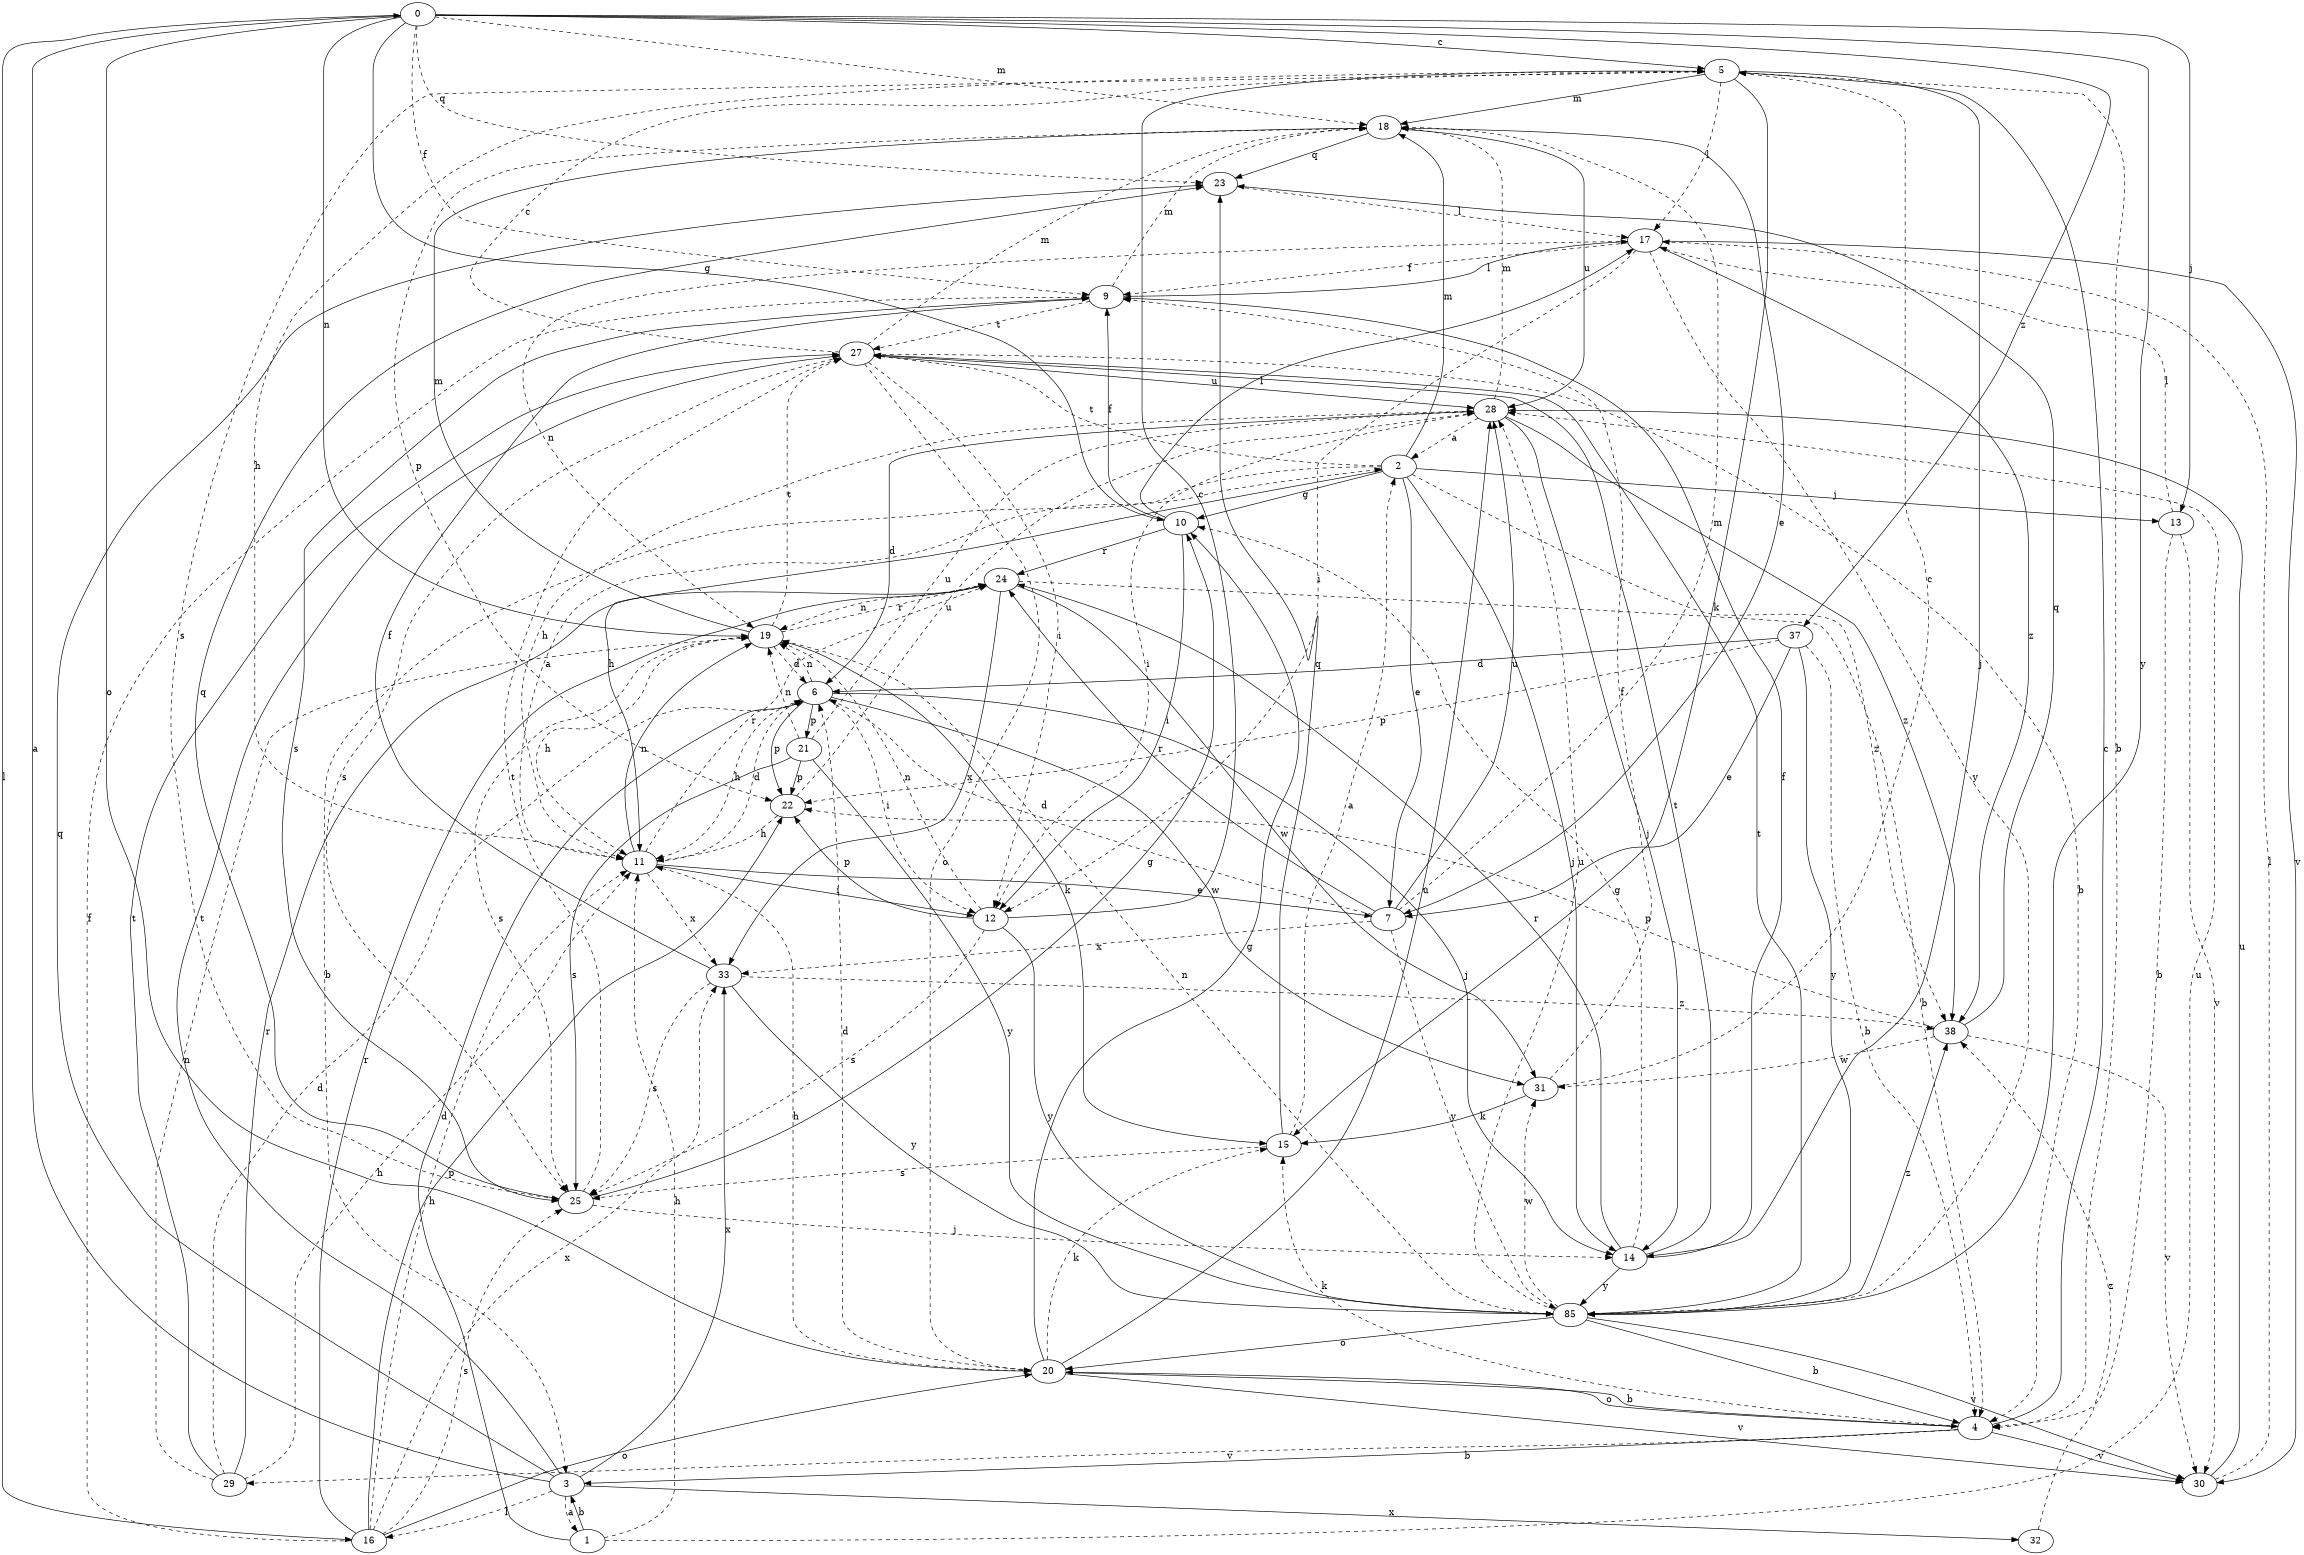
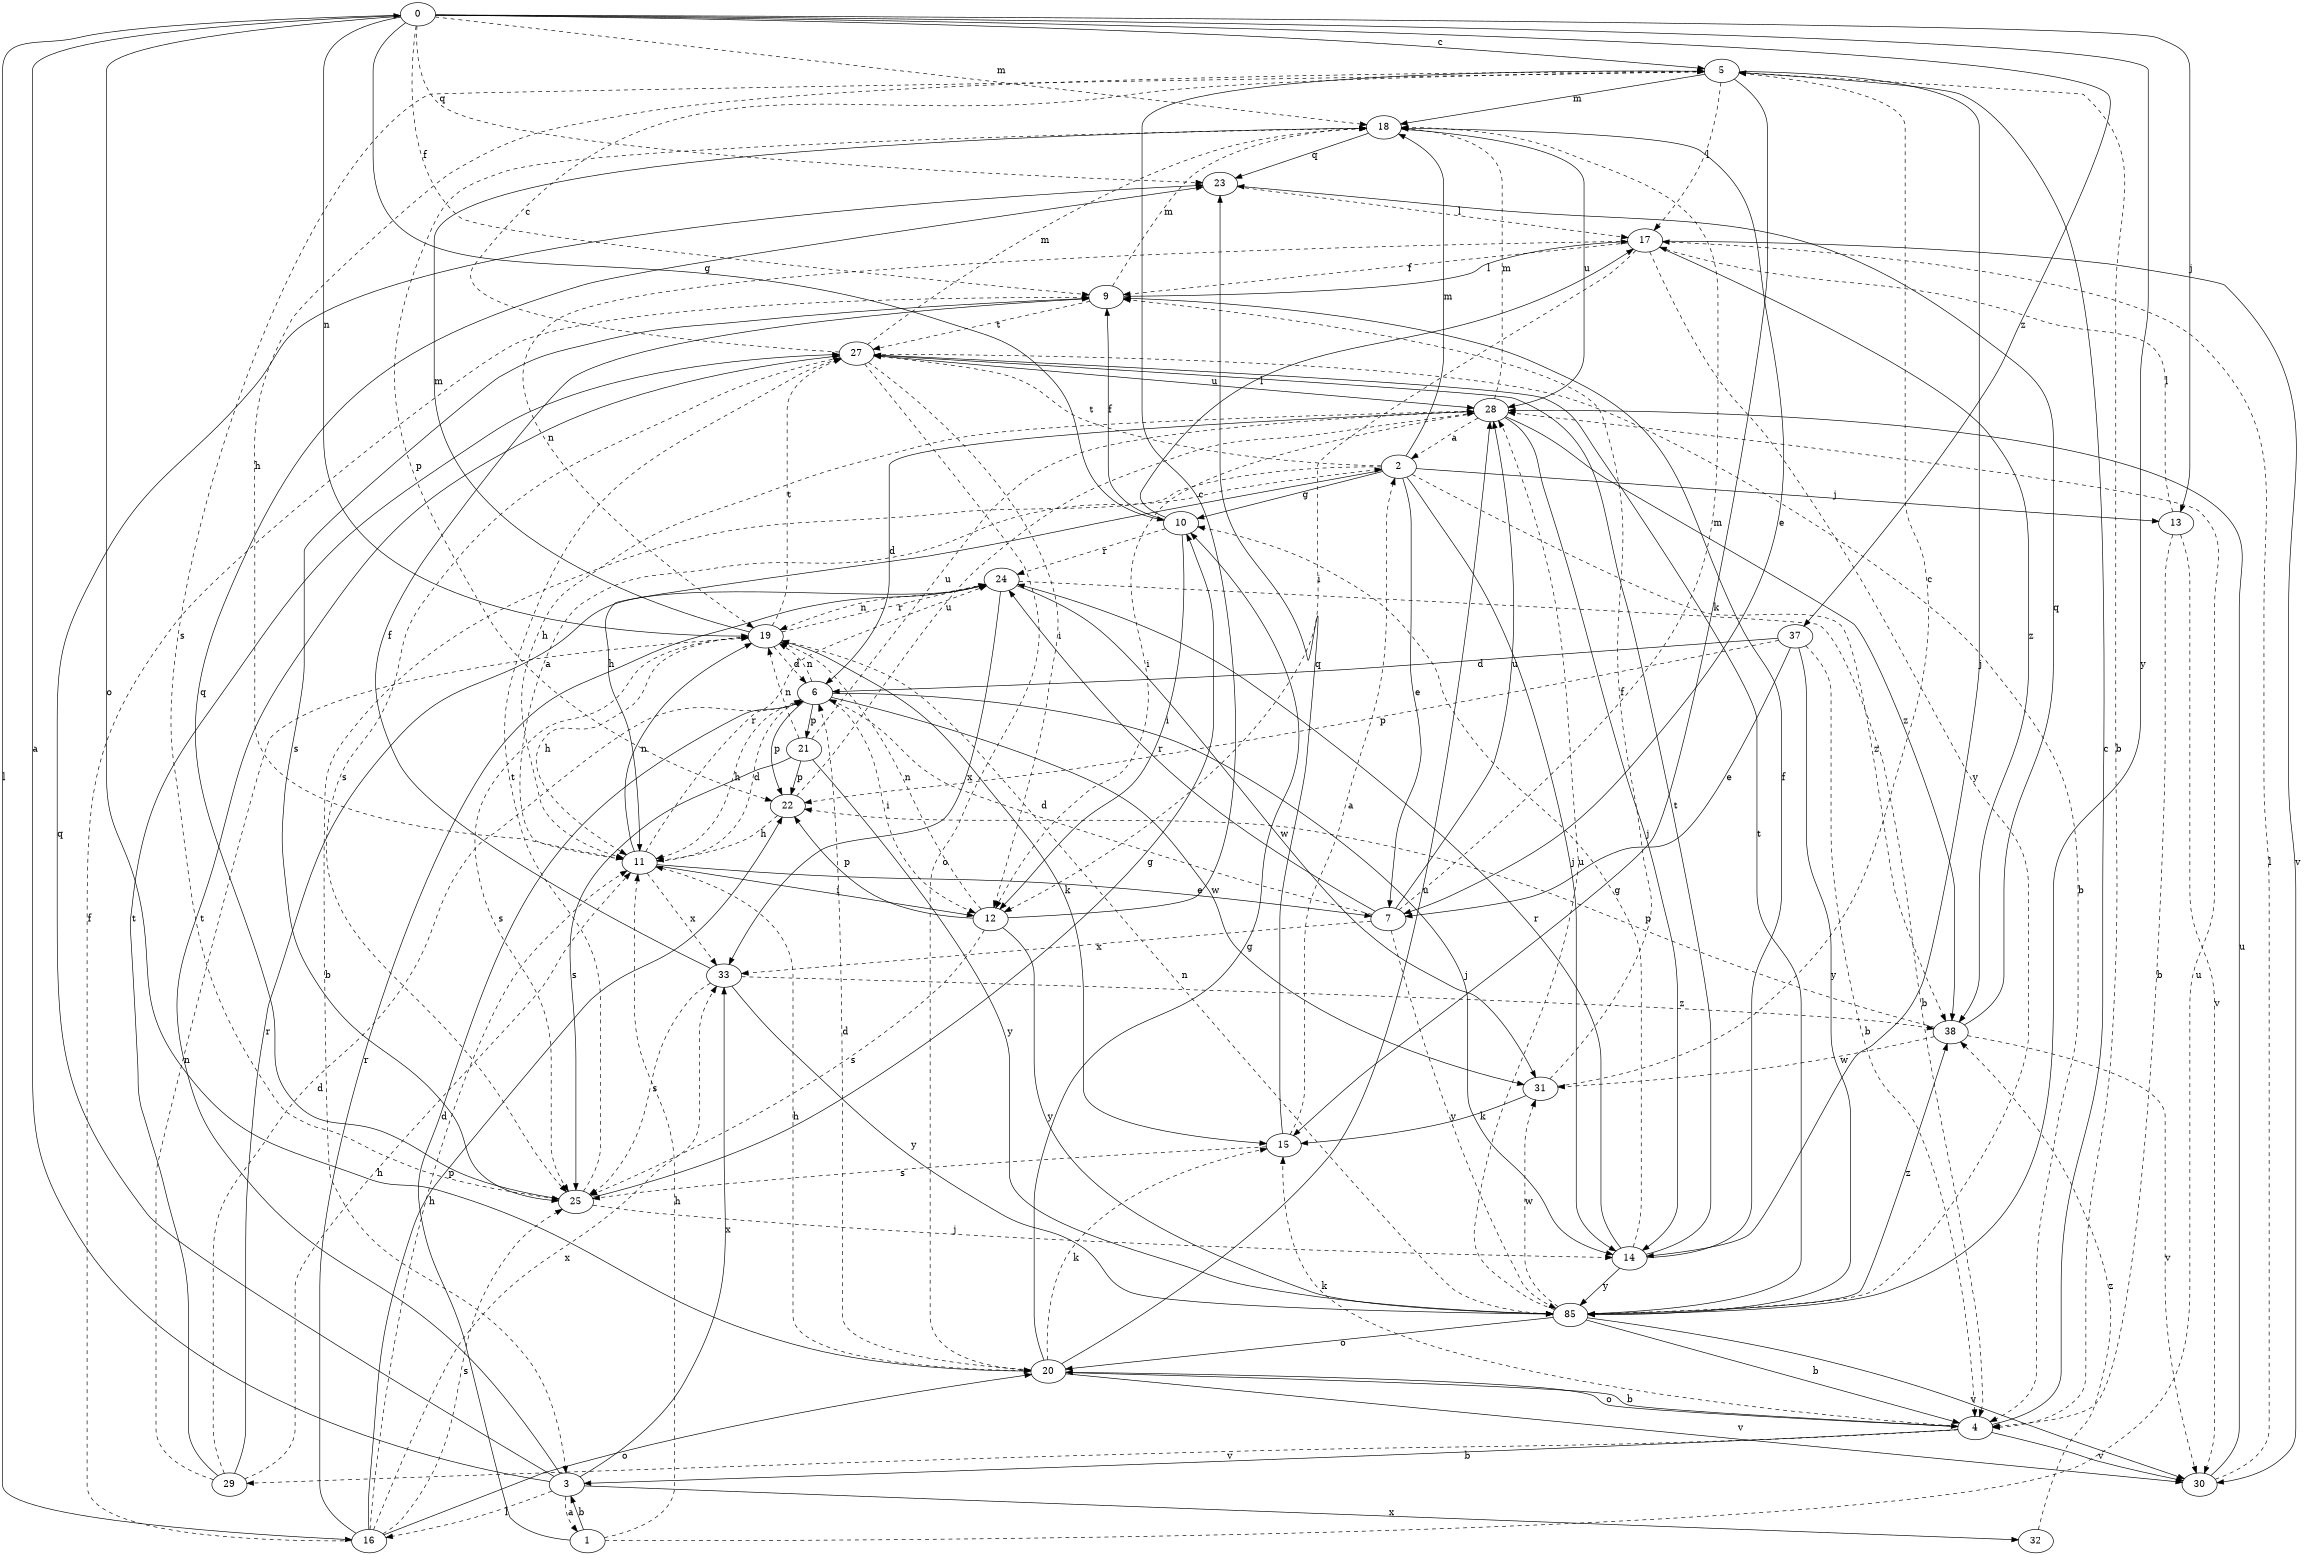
(1095, 551) -> (1095, 551)
